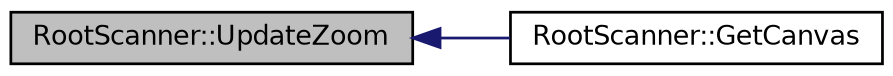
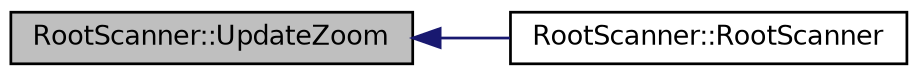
(696, 38) -> (709, 38)
